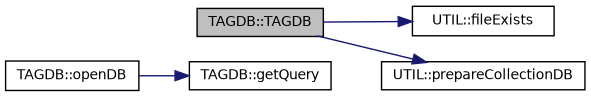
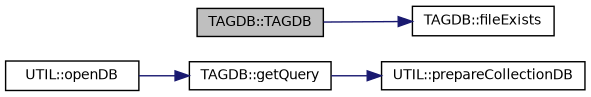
(483, 21) -> (483, 21)
(365, 47) -> (349, 76)
(72, 76) -> (72, 76)
